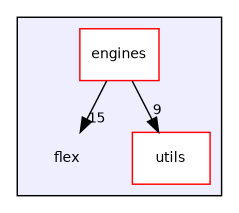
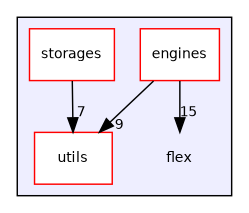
none -> (72, 55)
